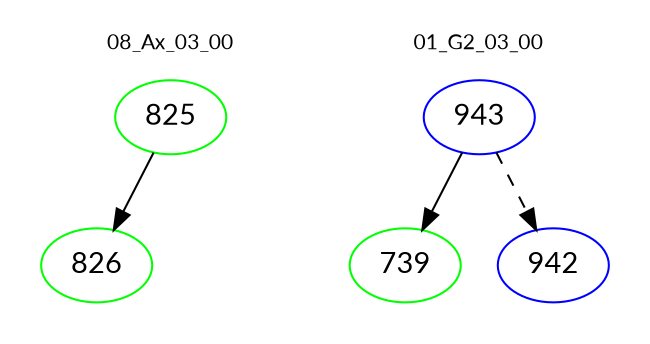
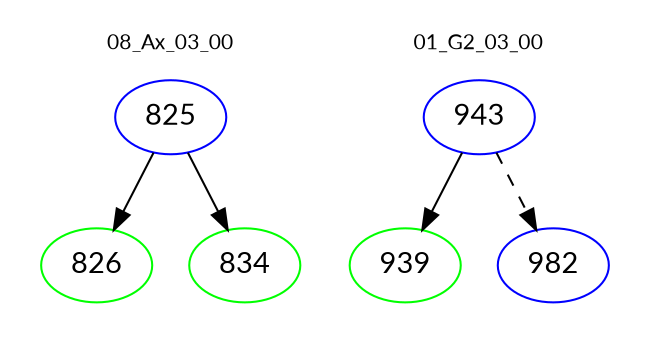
(171, 117) -> (171, 117)
none -> (245, 265)
(405, 265) -> (405, 265)
(553, 265) -> (553, 265)
